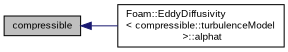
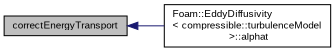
(42, 26) -> (66, 26)
